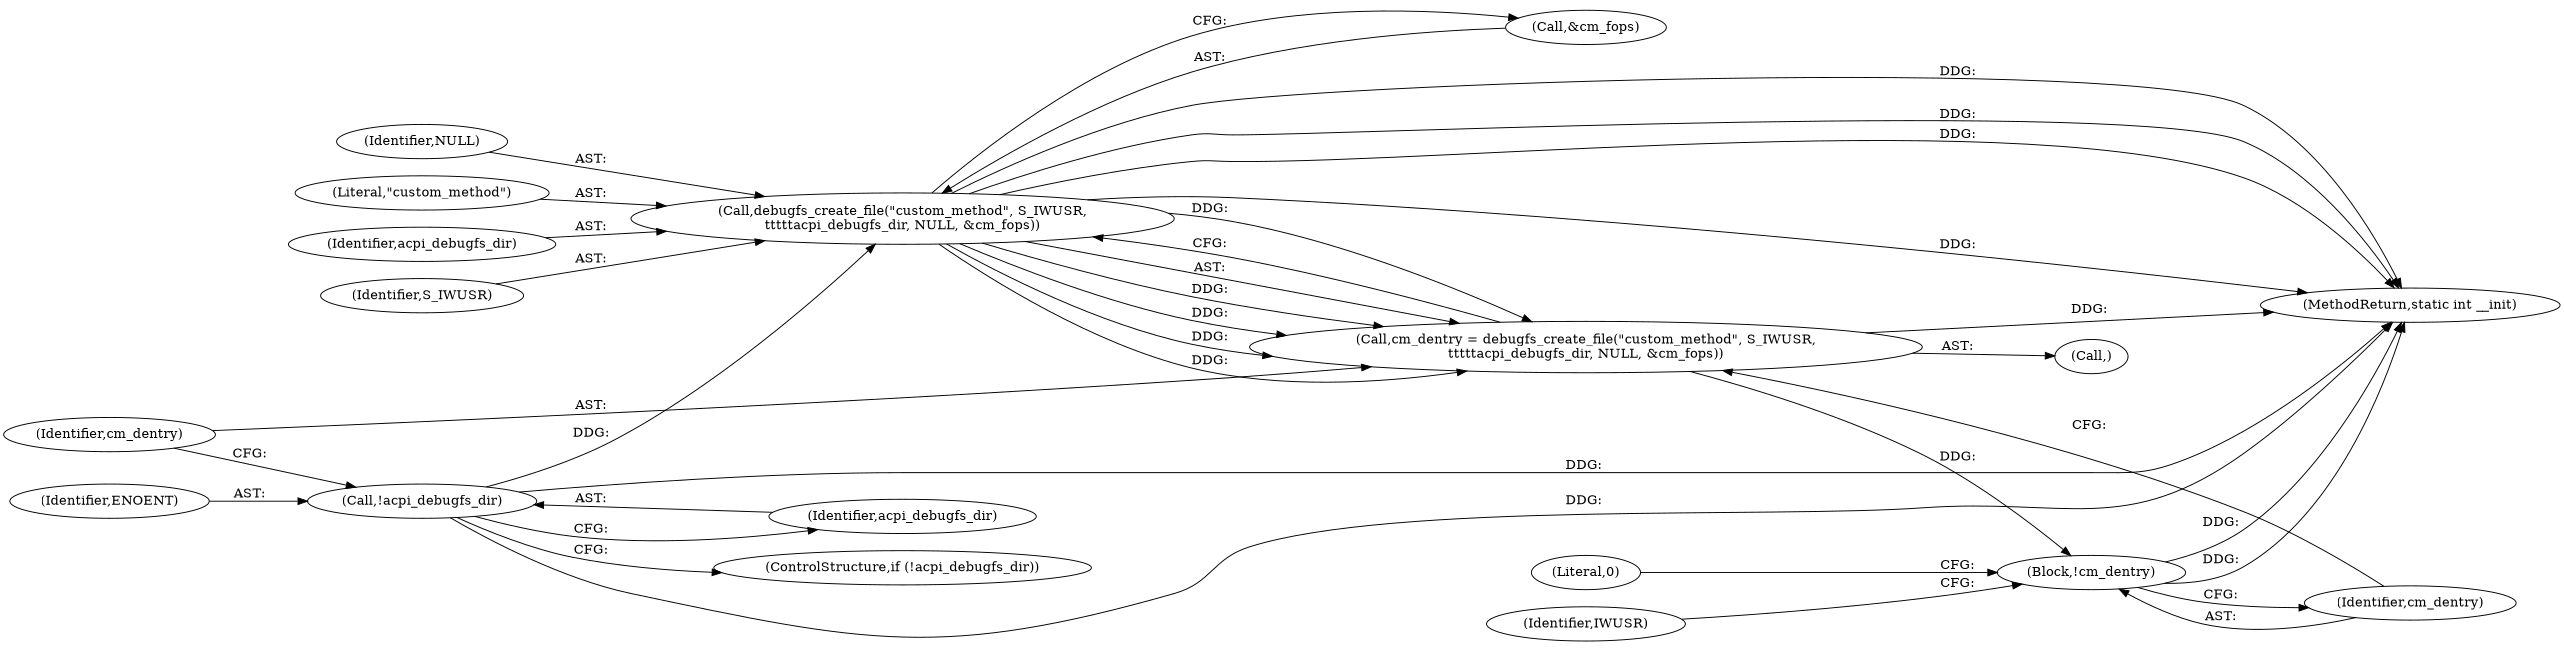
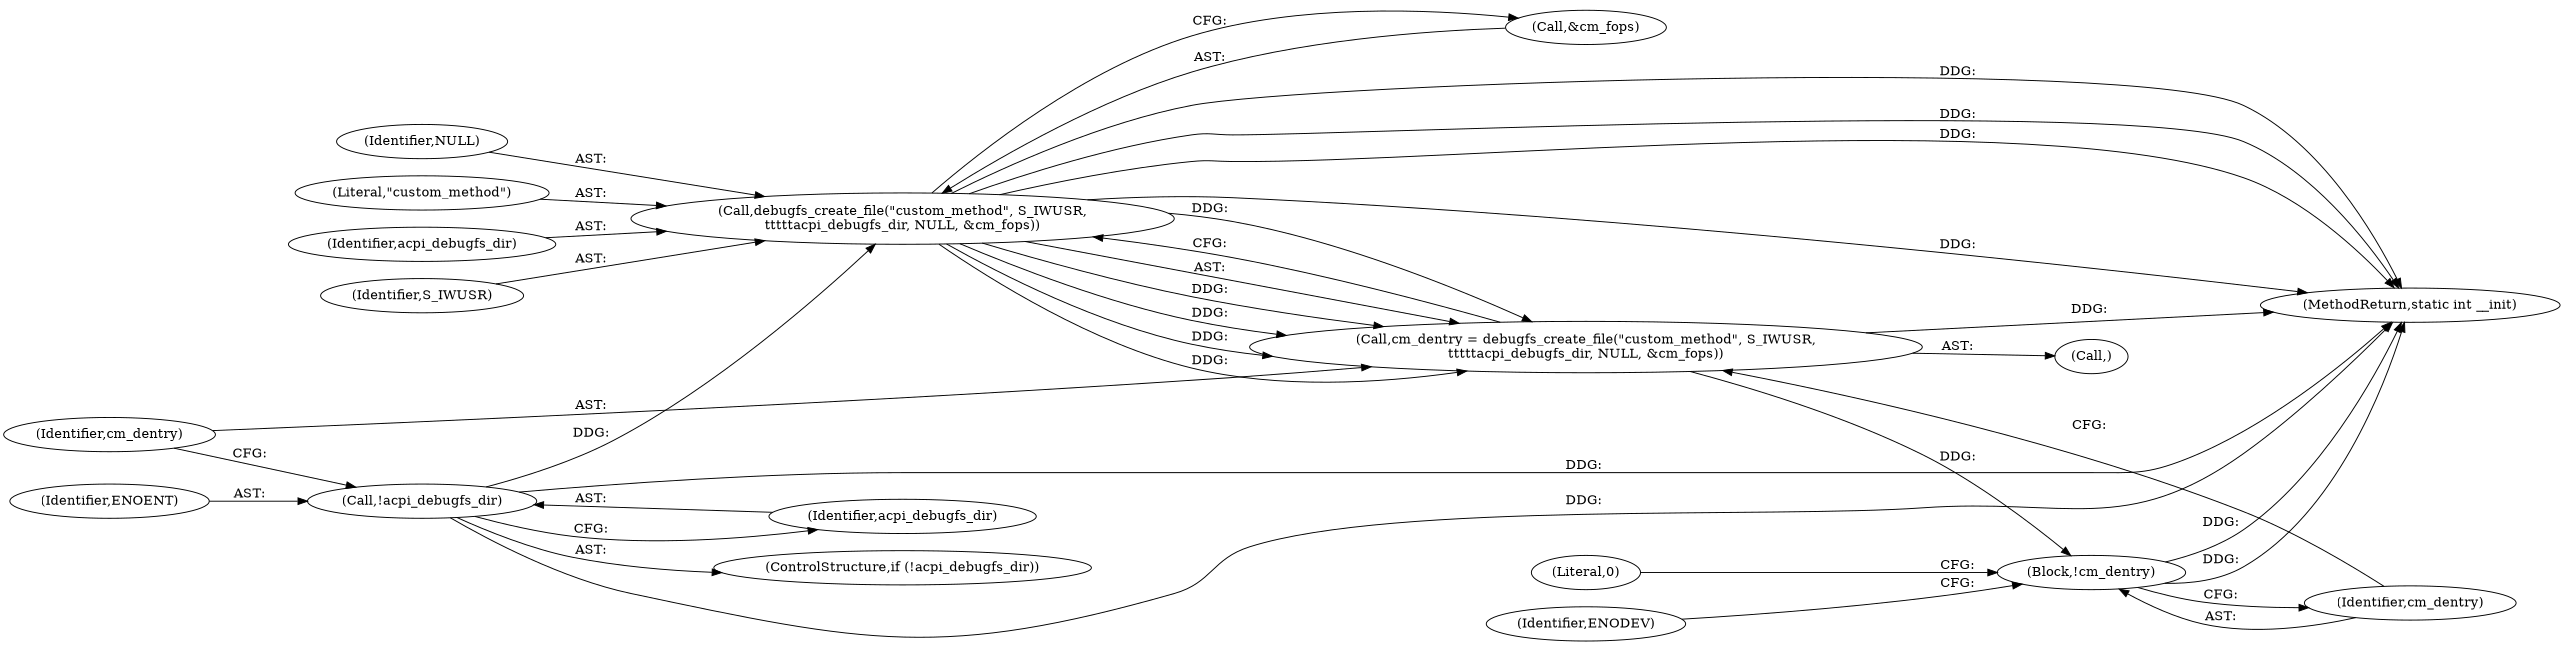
(593, 550) -> (593, 550)
(1586, 624) -> (1586, 624)
